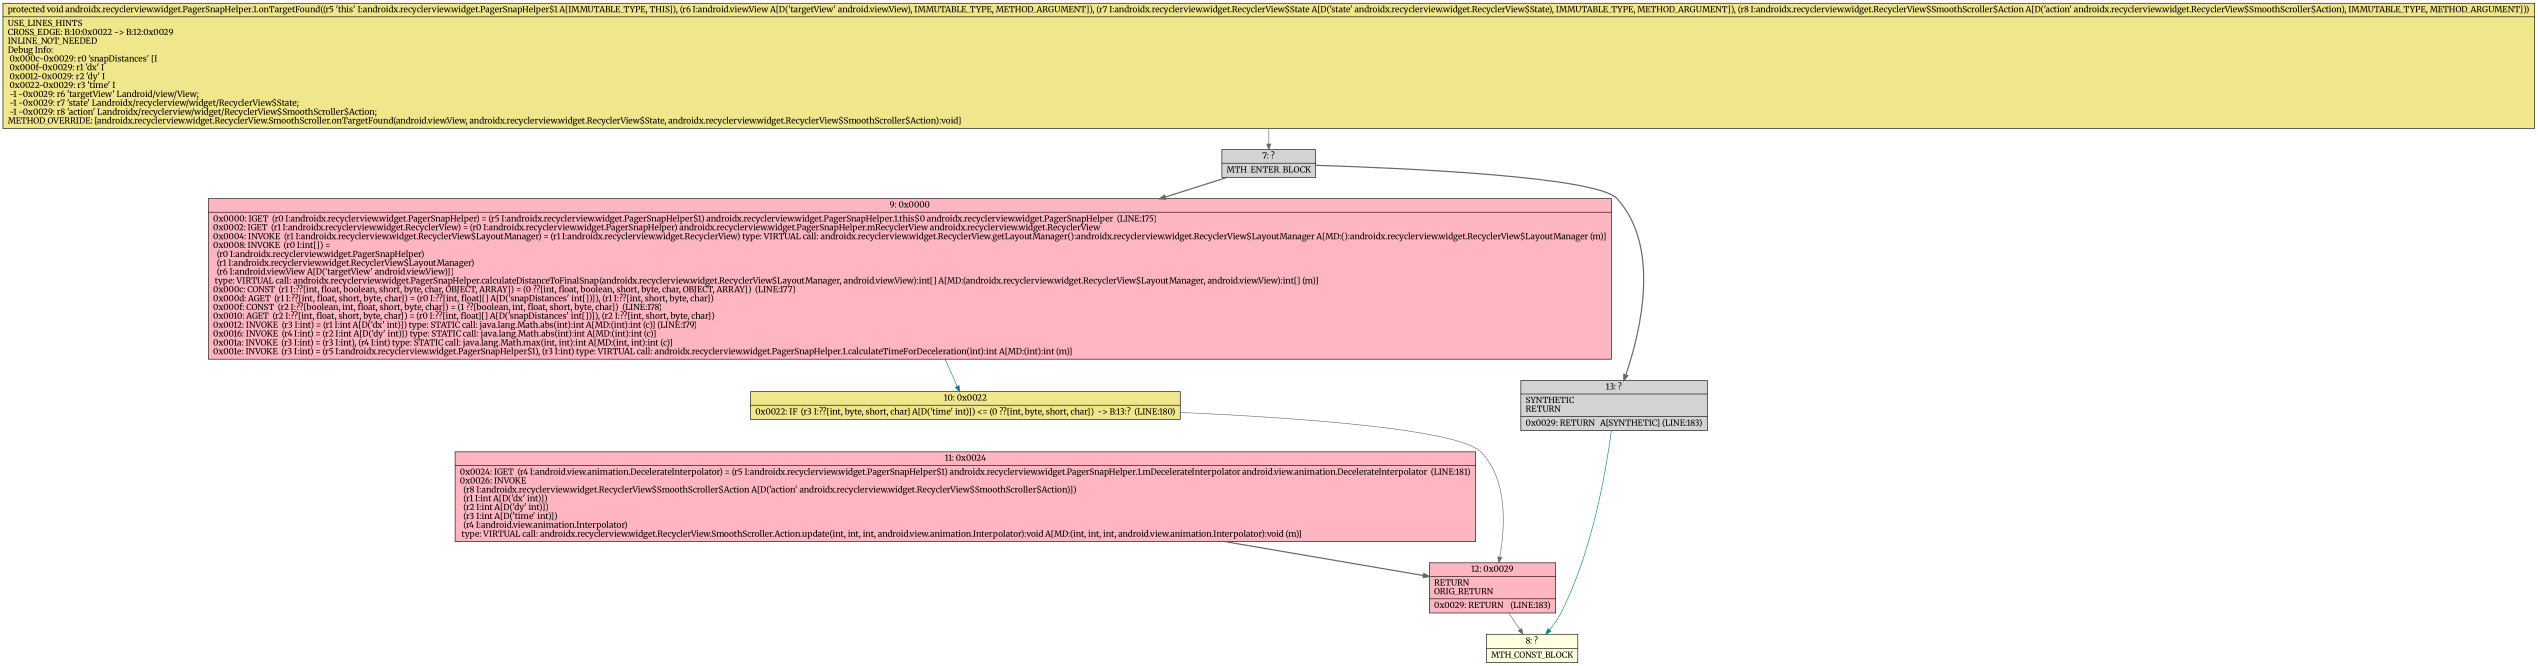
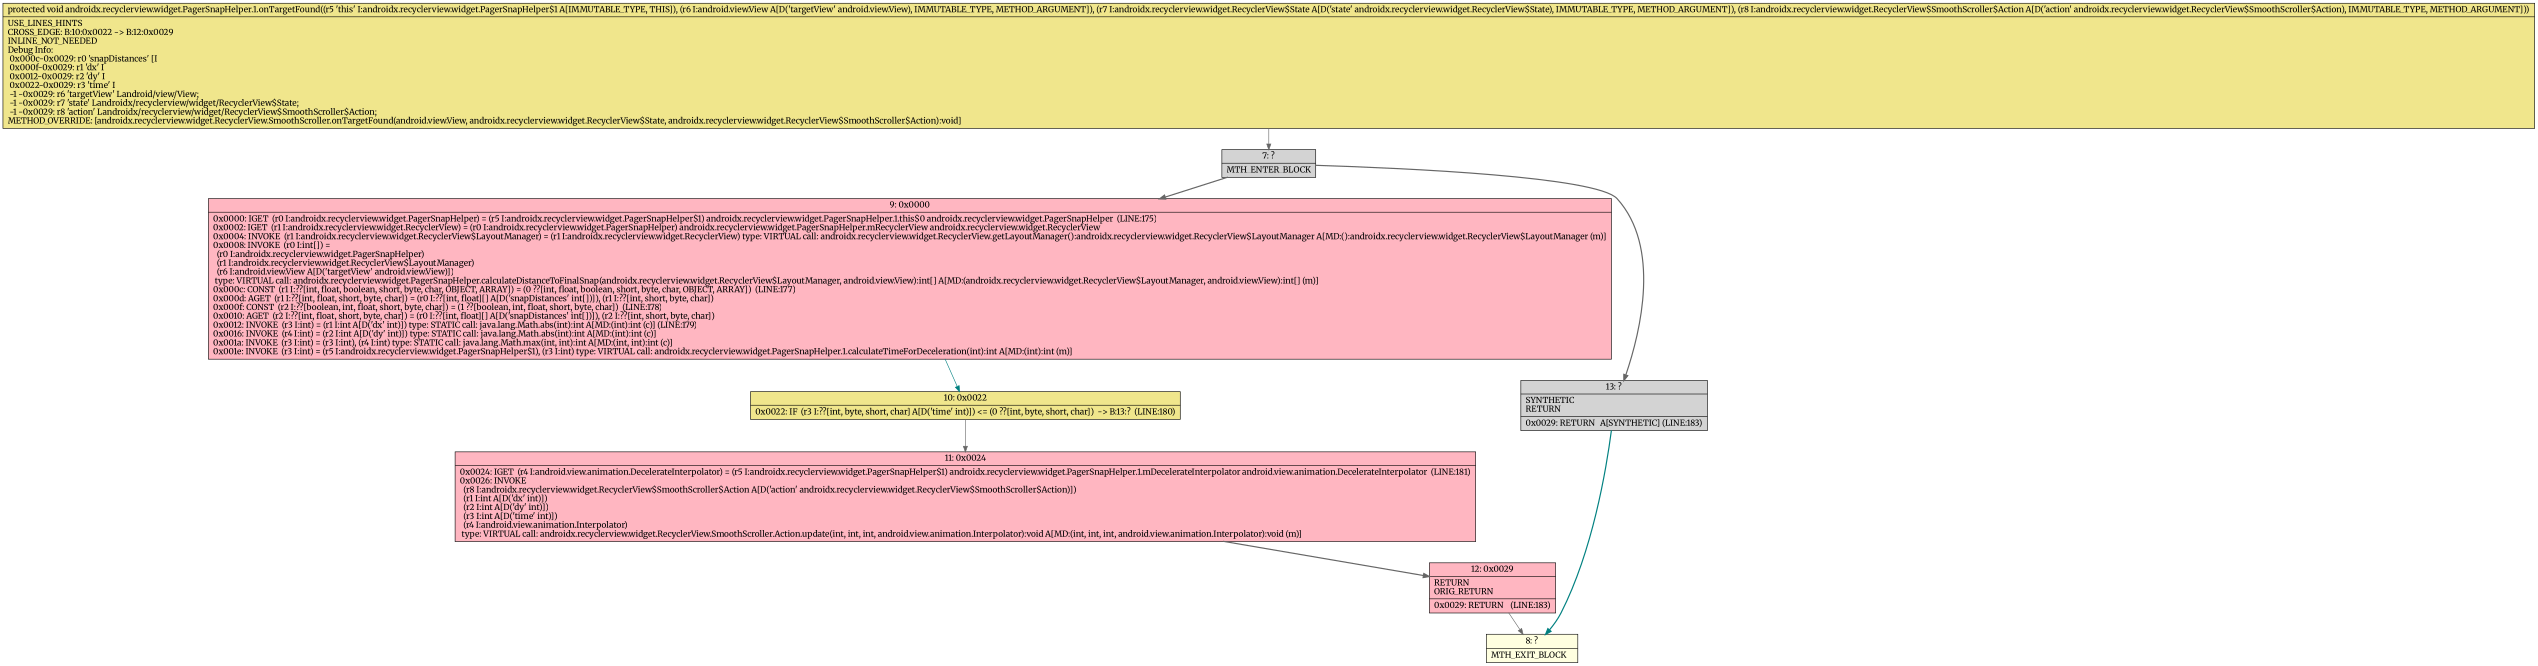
(1387, 428) -> (965, 433)
(1591, 534) -> (1591, 534)
(1532, 655) -> (1529, 655)
